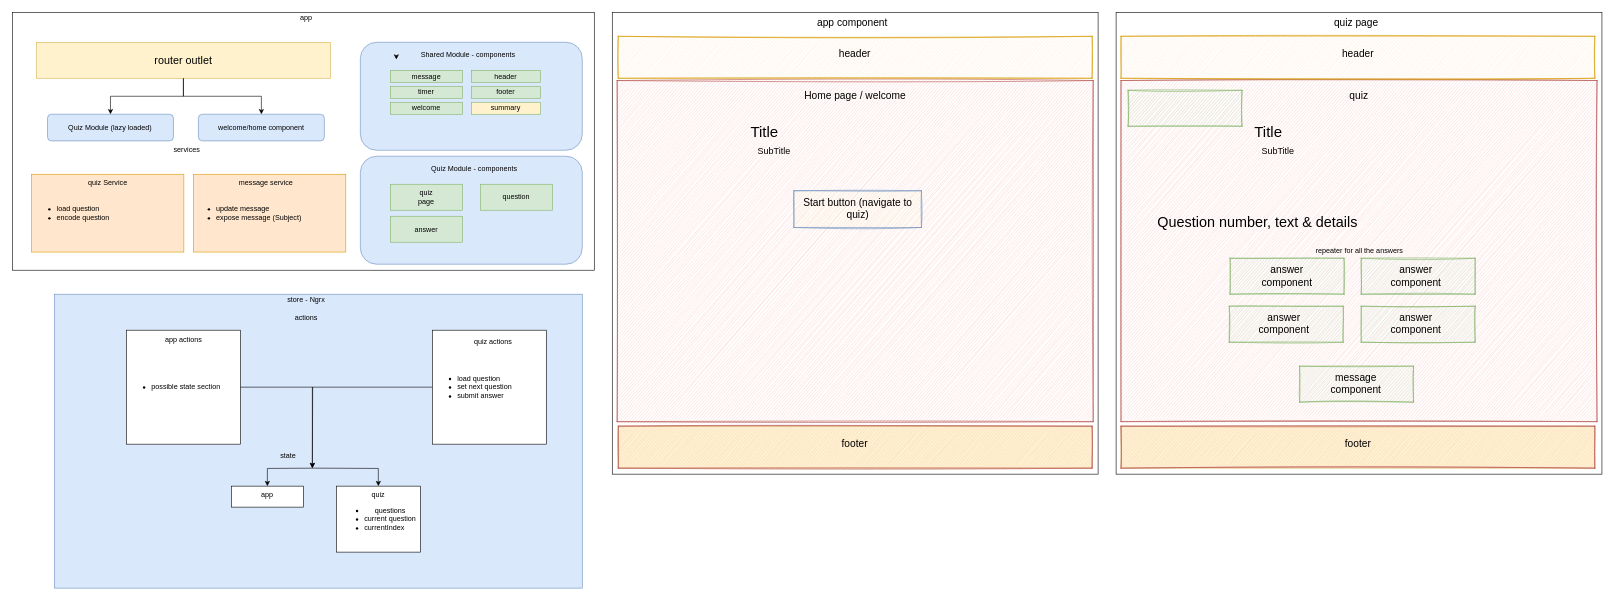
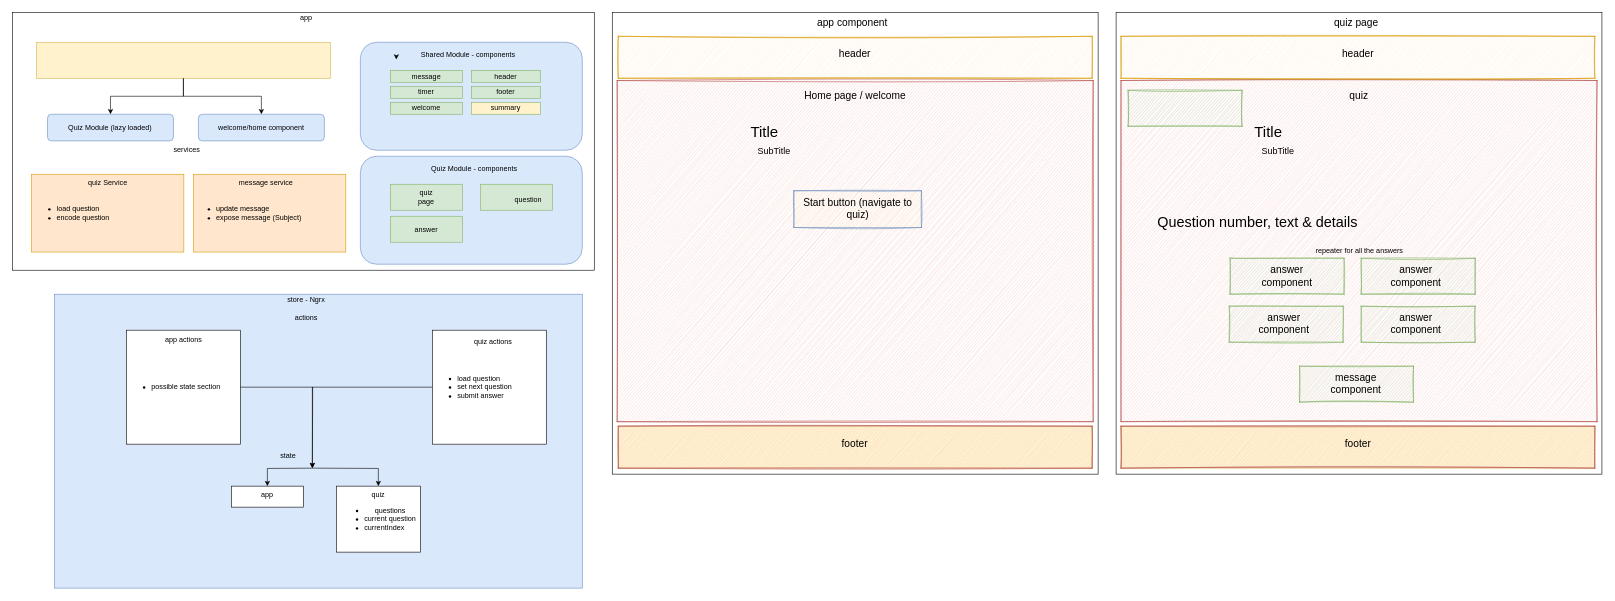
(183, 60) -> none
(516, 197) -> (528, 200)
